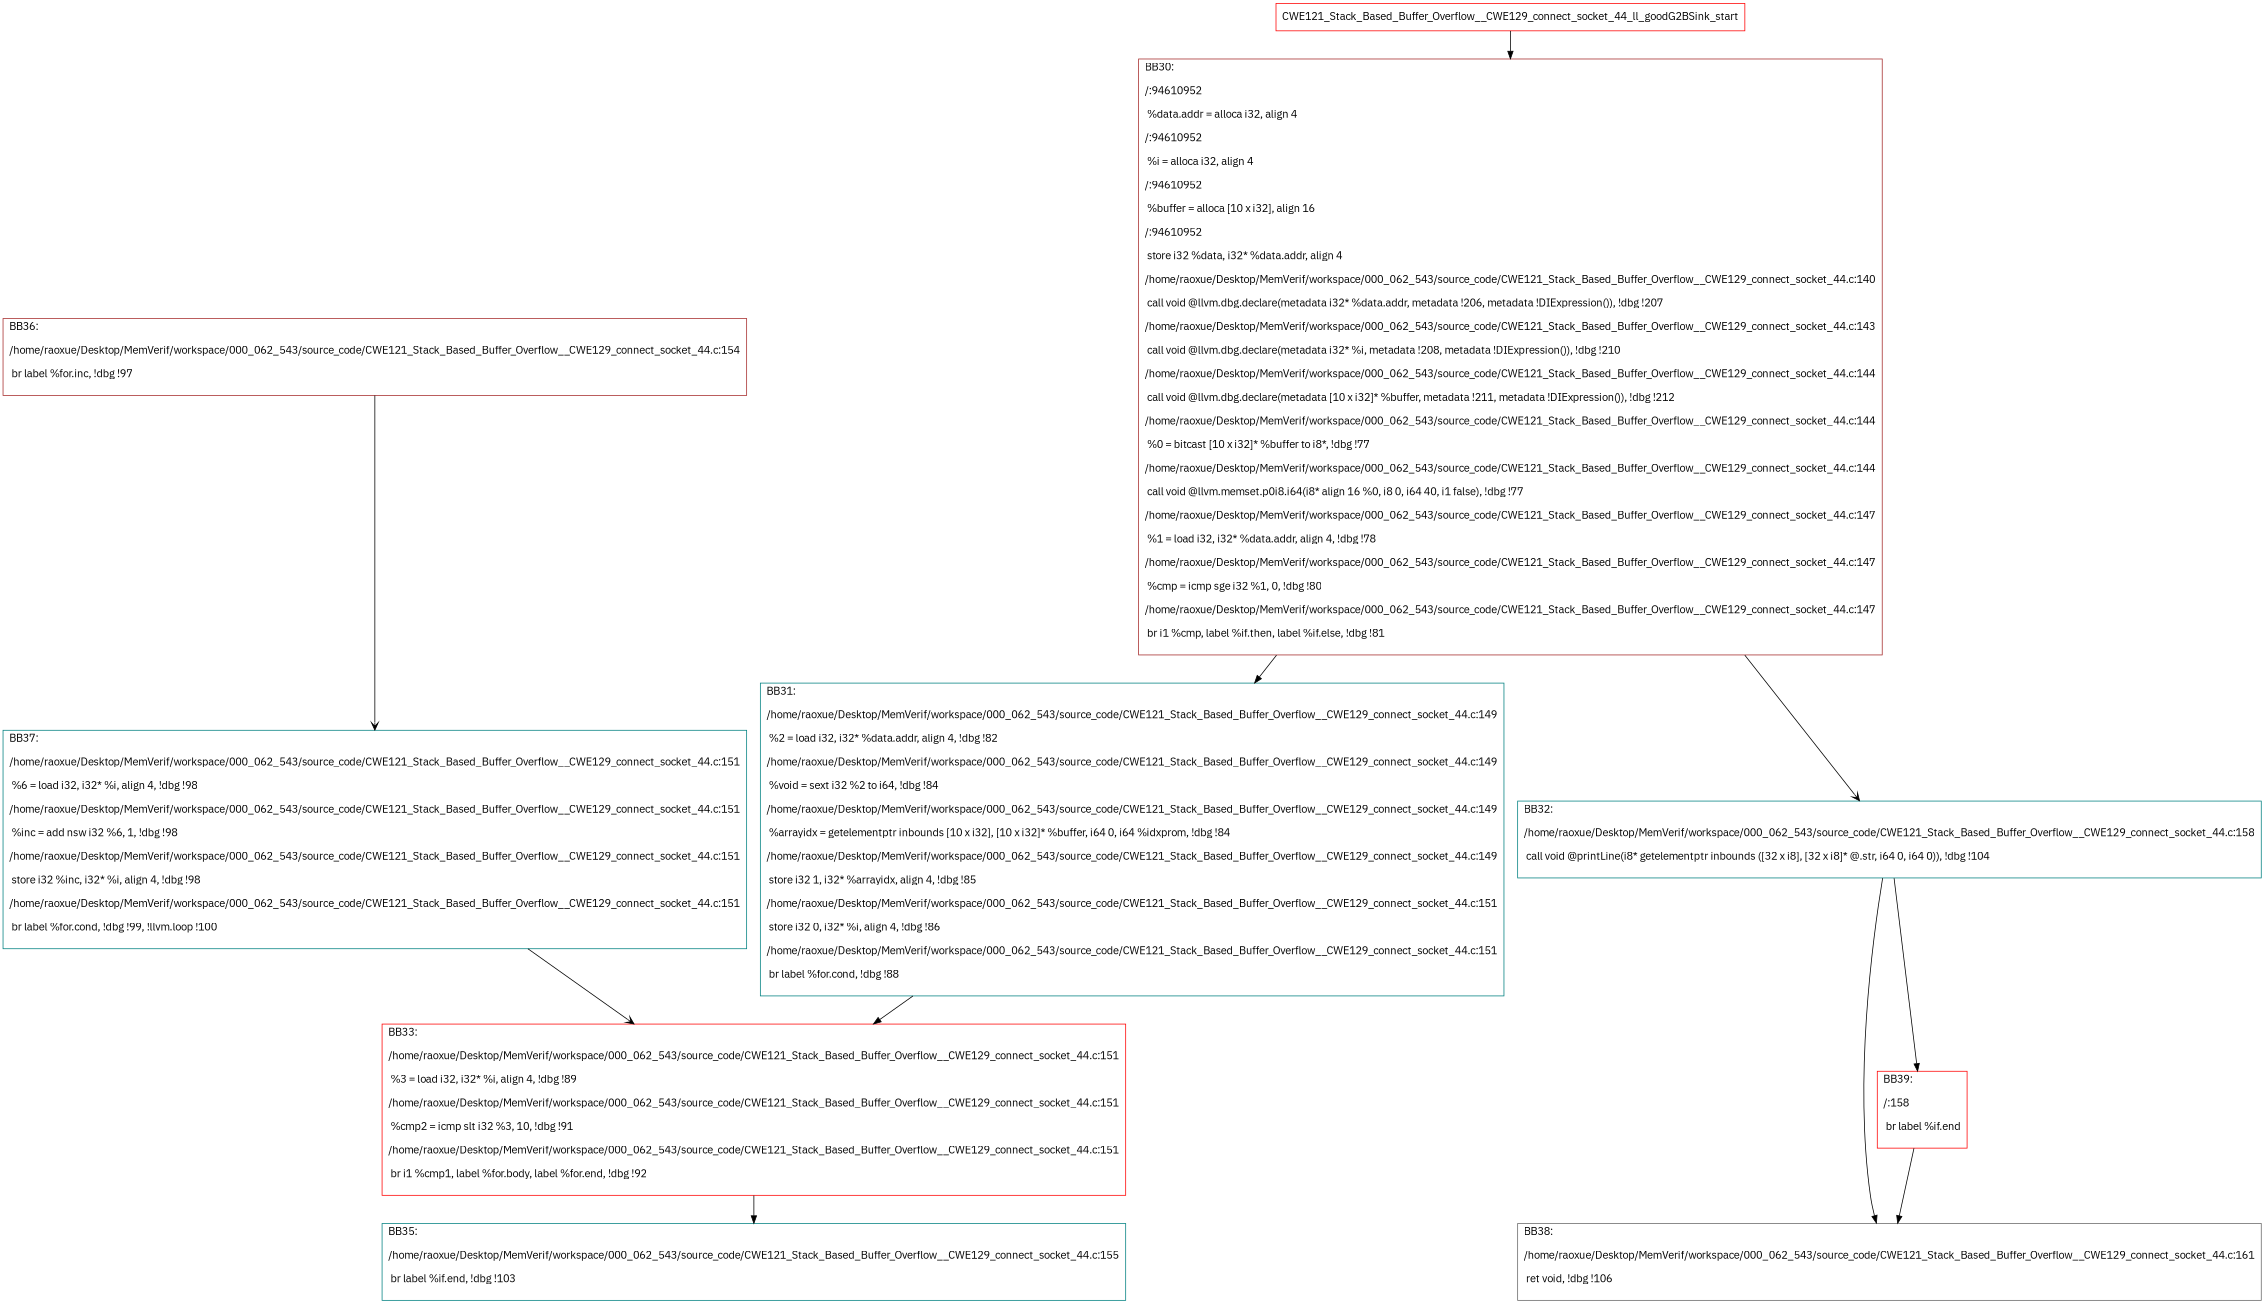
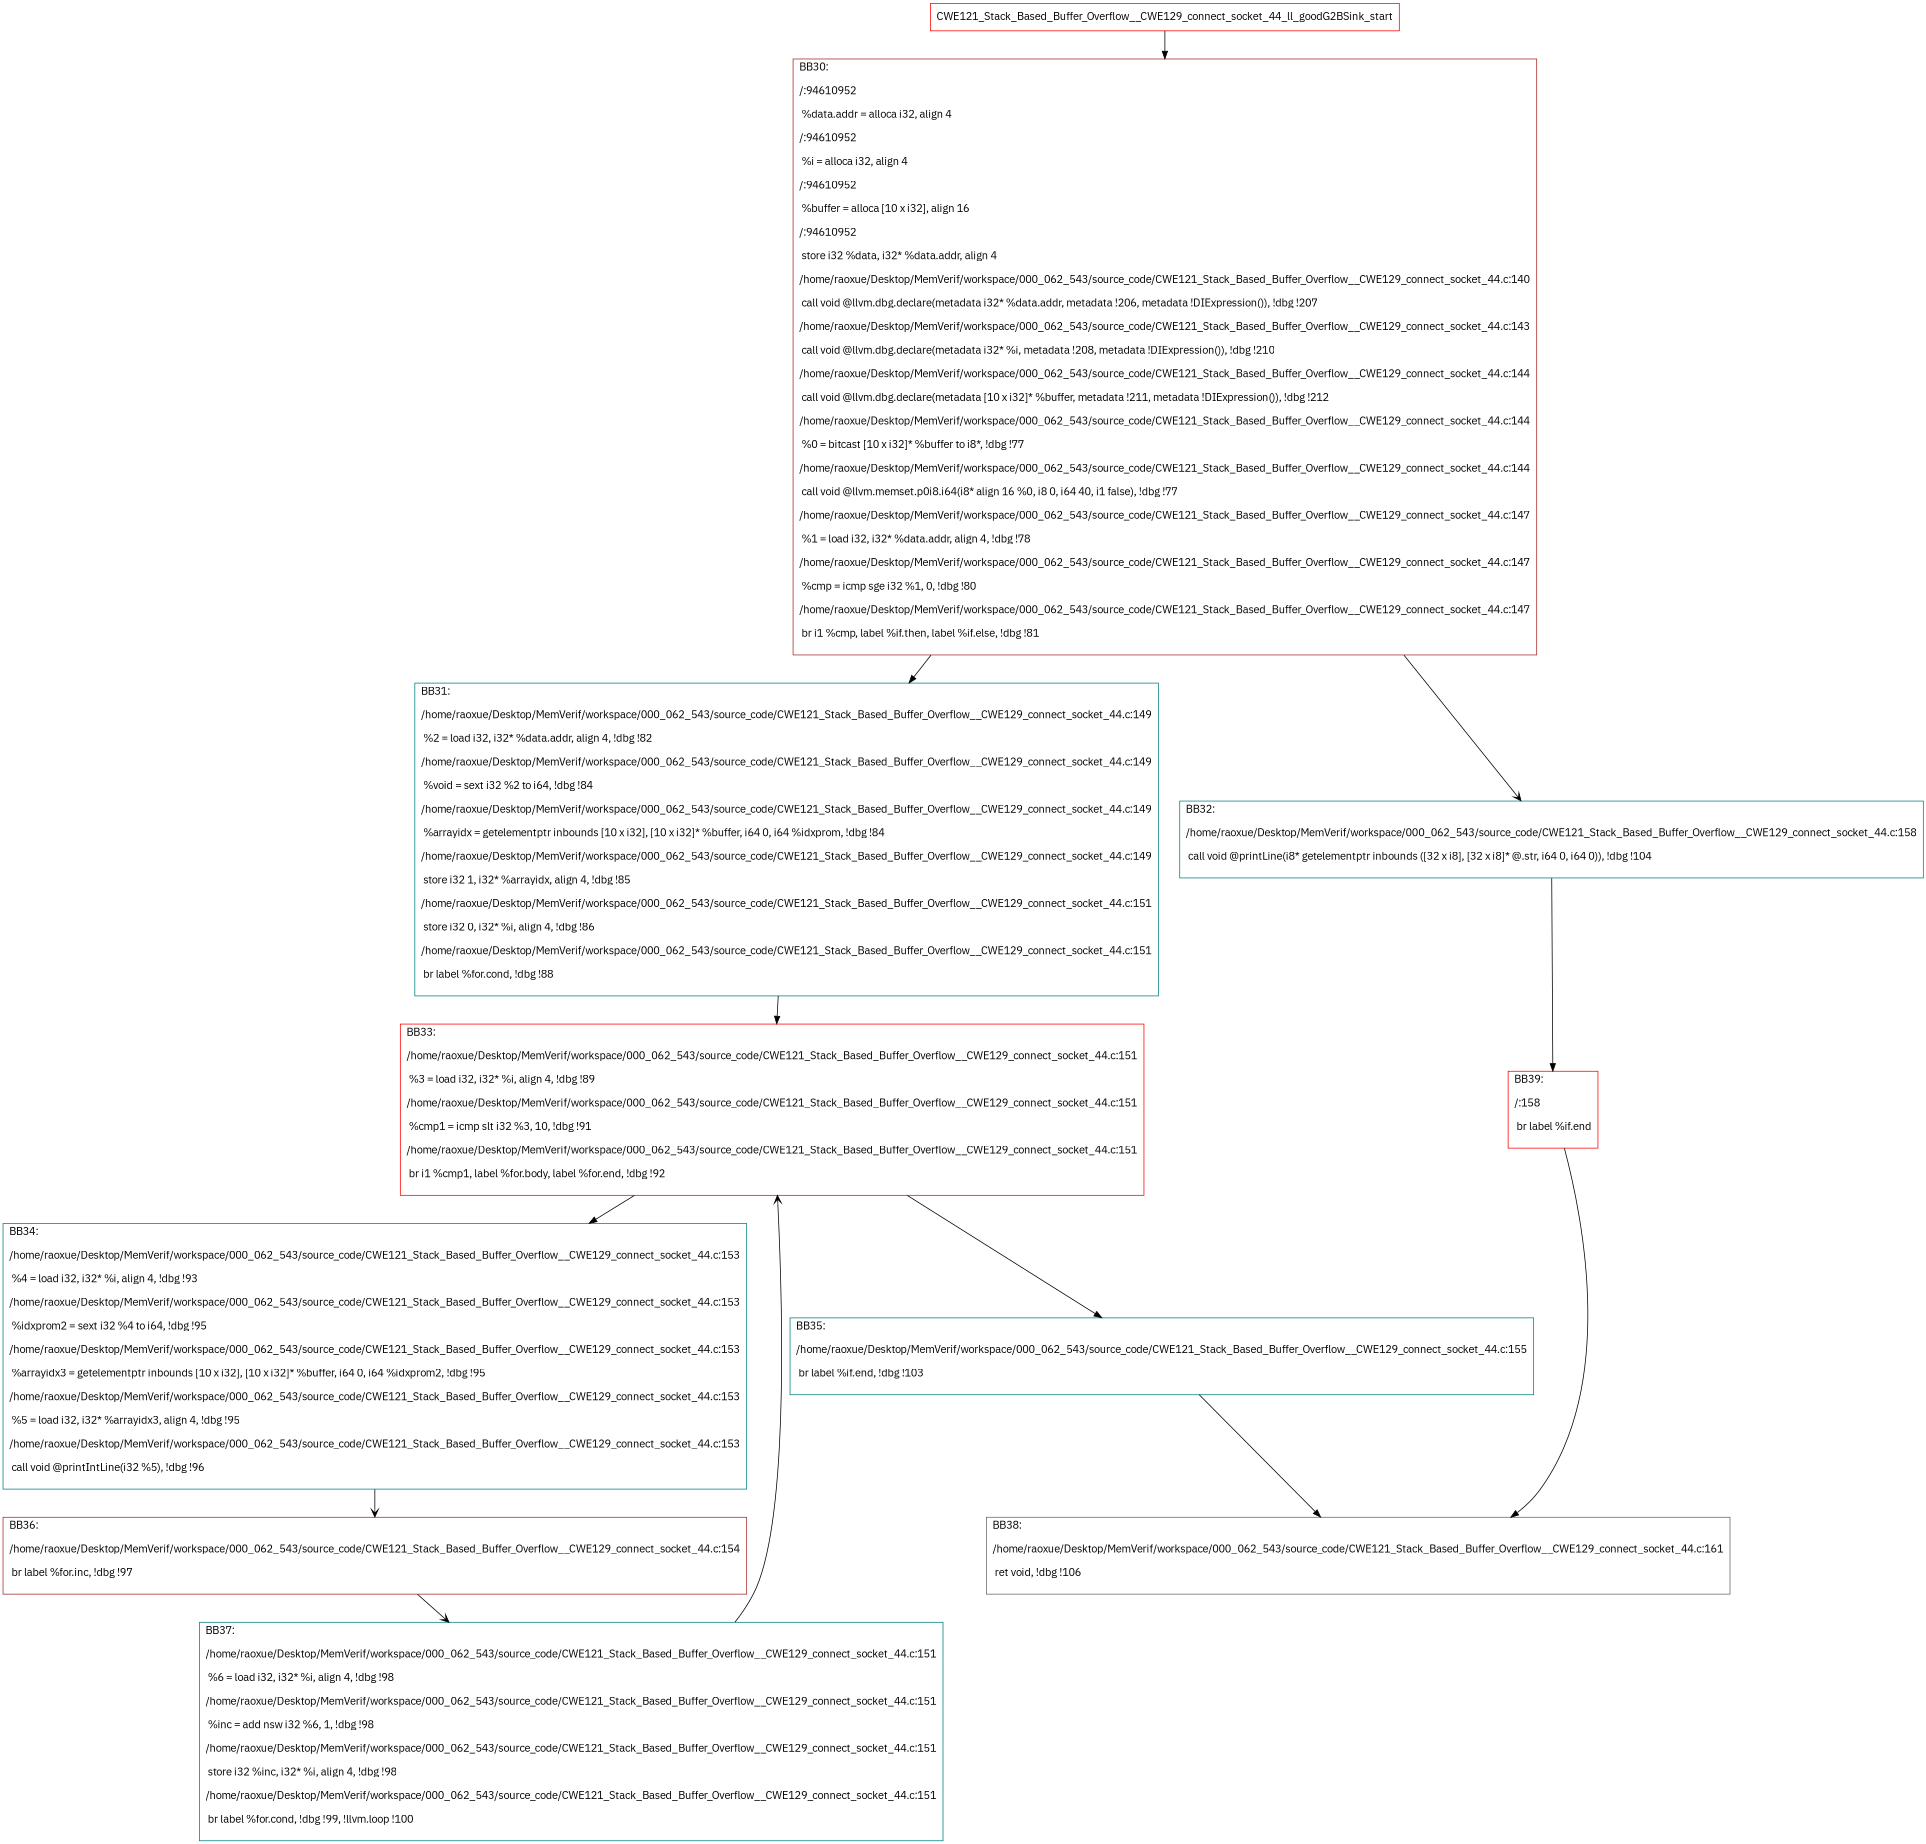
(1865, 1047) -> (1257, 1453)
(481, 1127) -> (499, 1127)
none -> (375, 1356)
